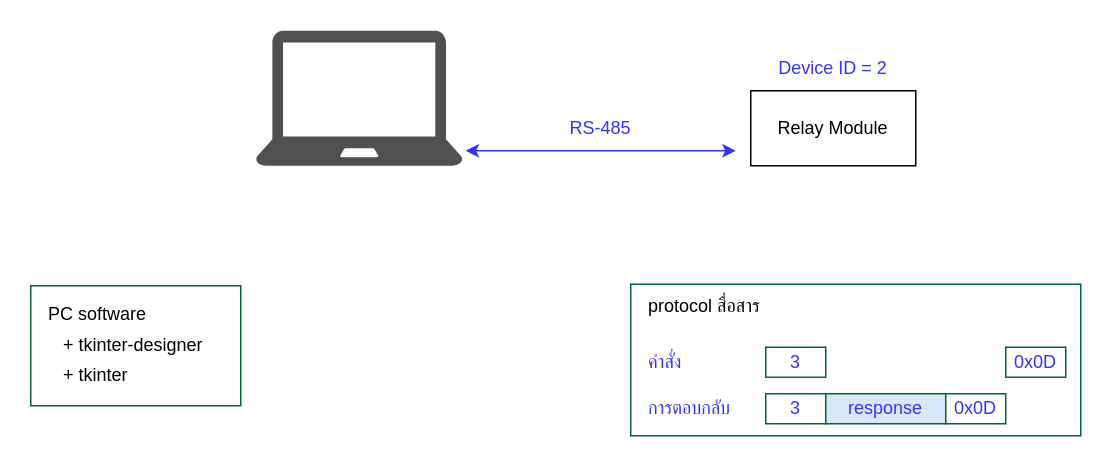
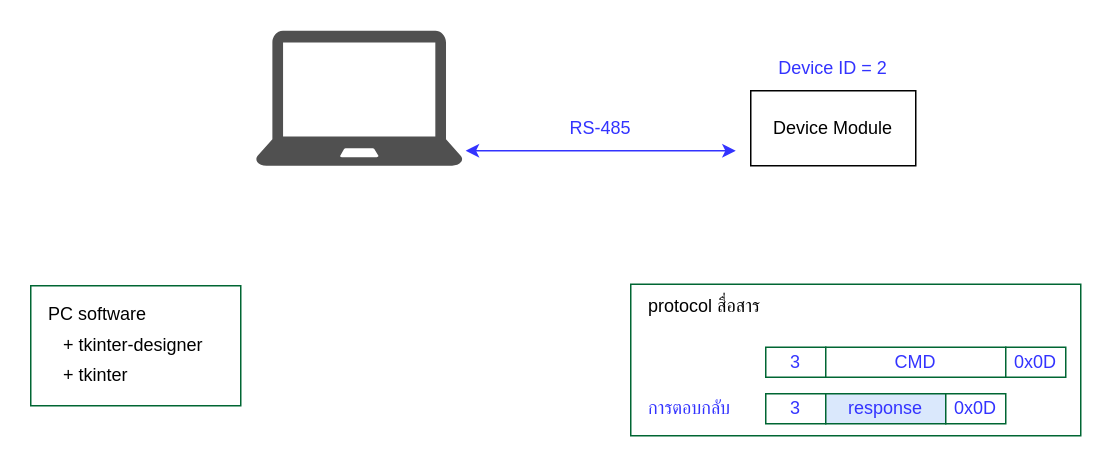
(833, 128) -> (833, 128)
(691, 362) -> none
none -> (916, 362)
